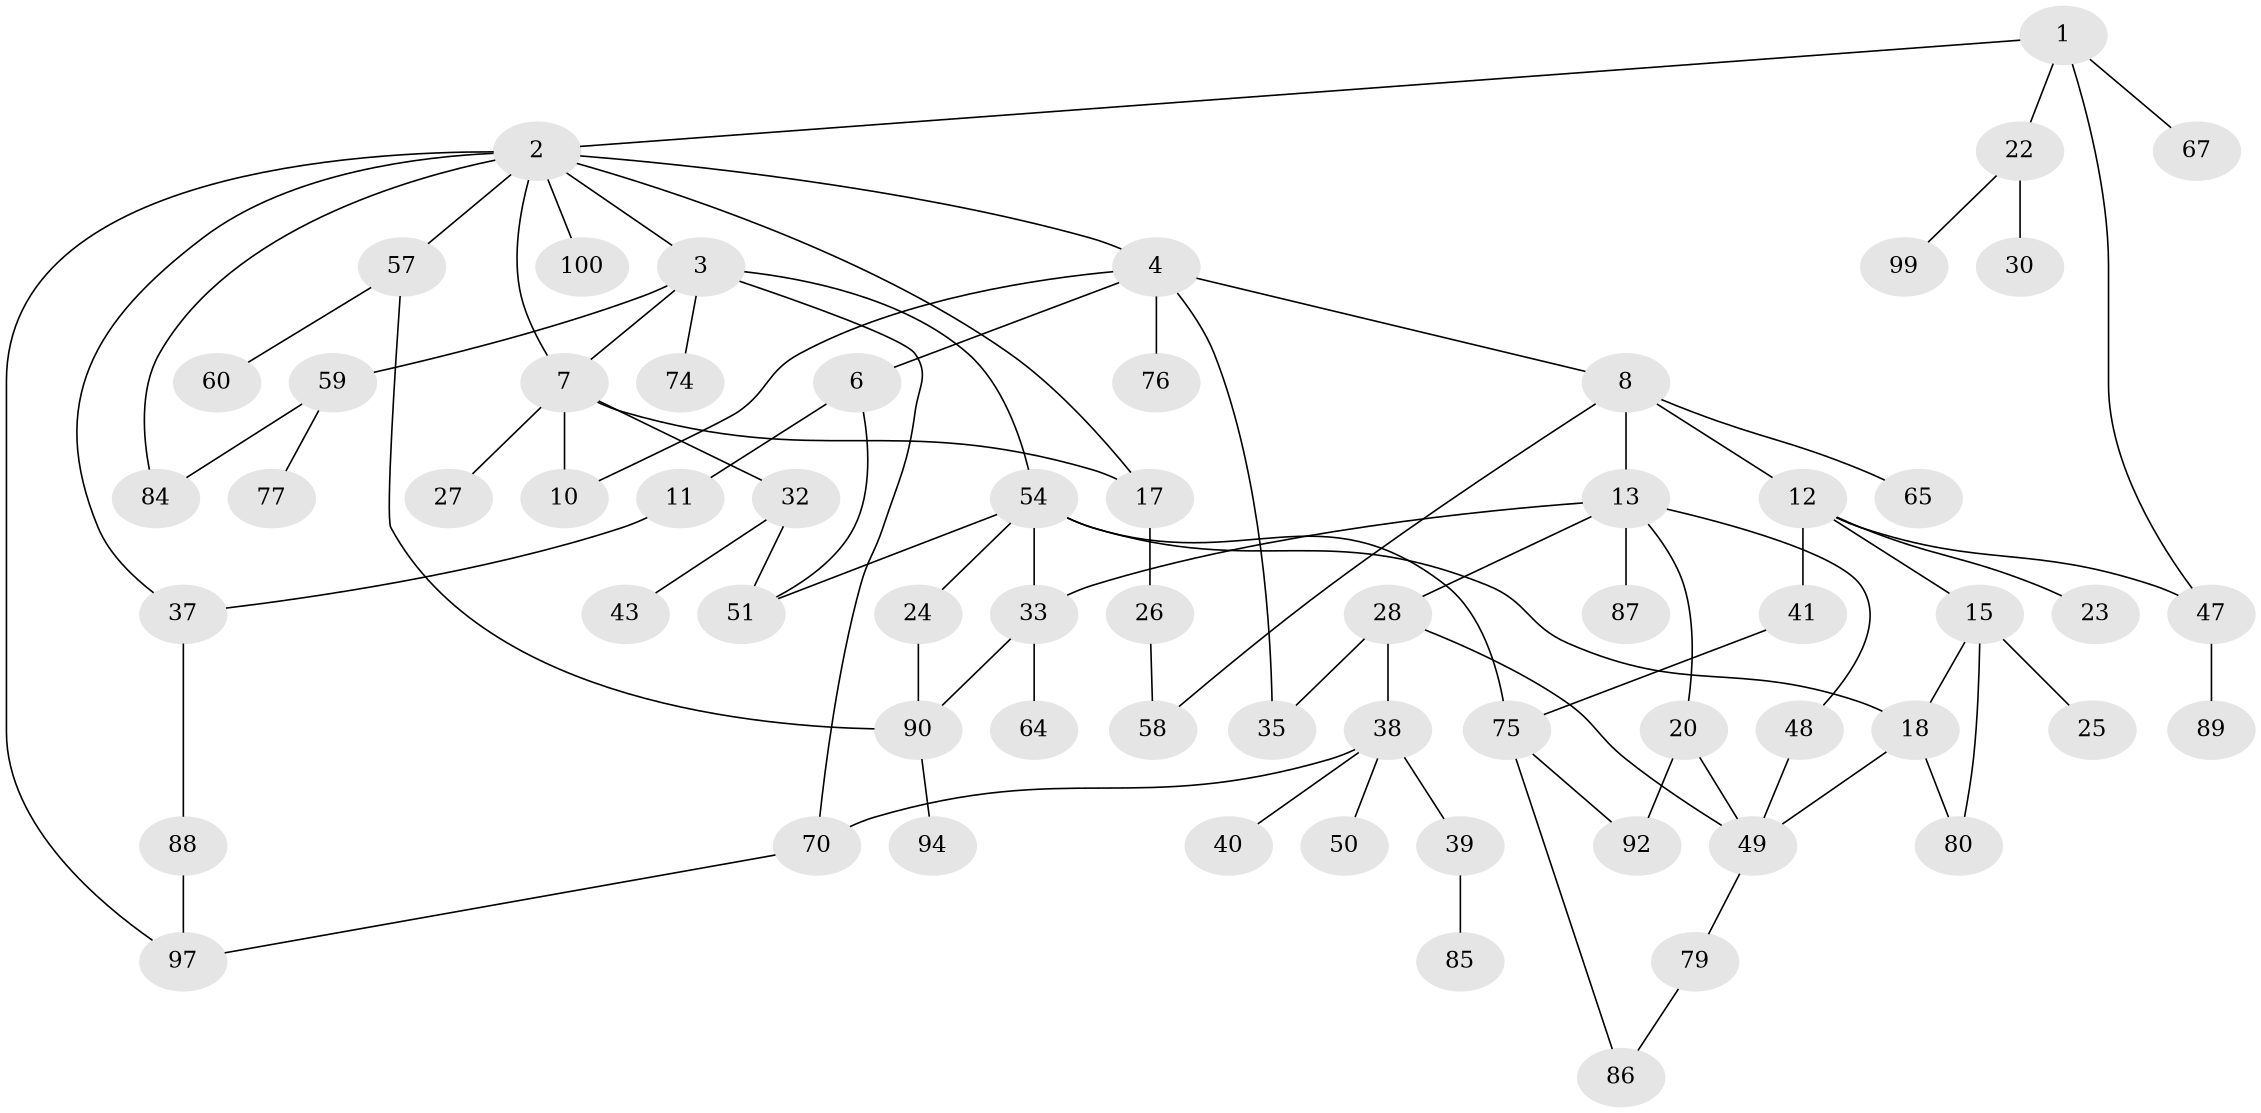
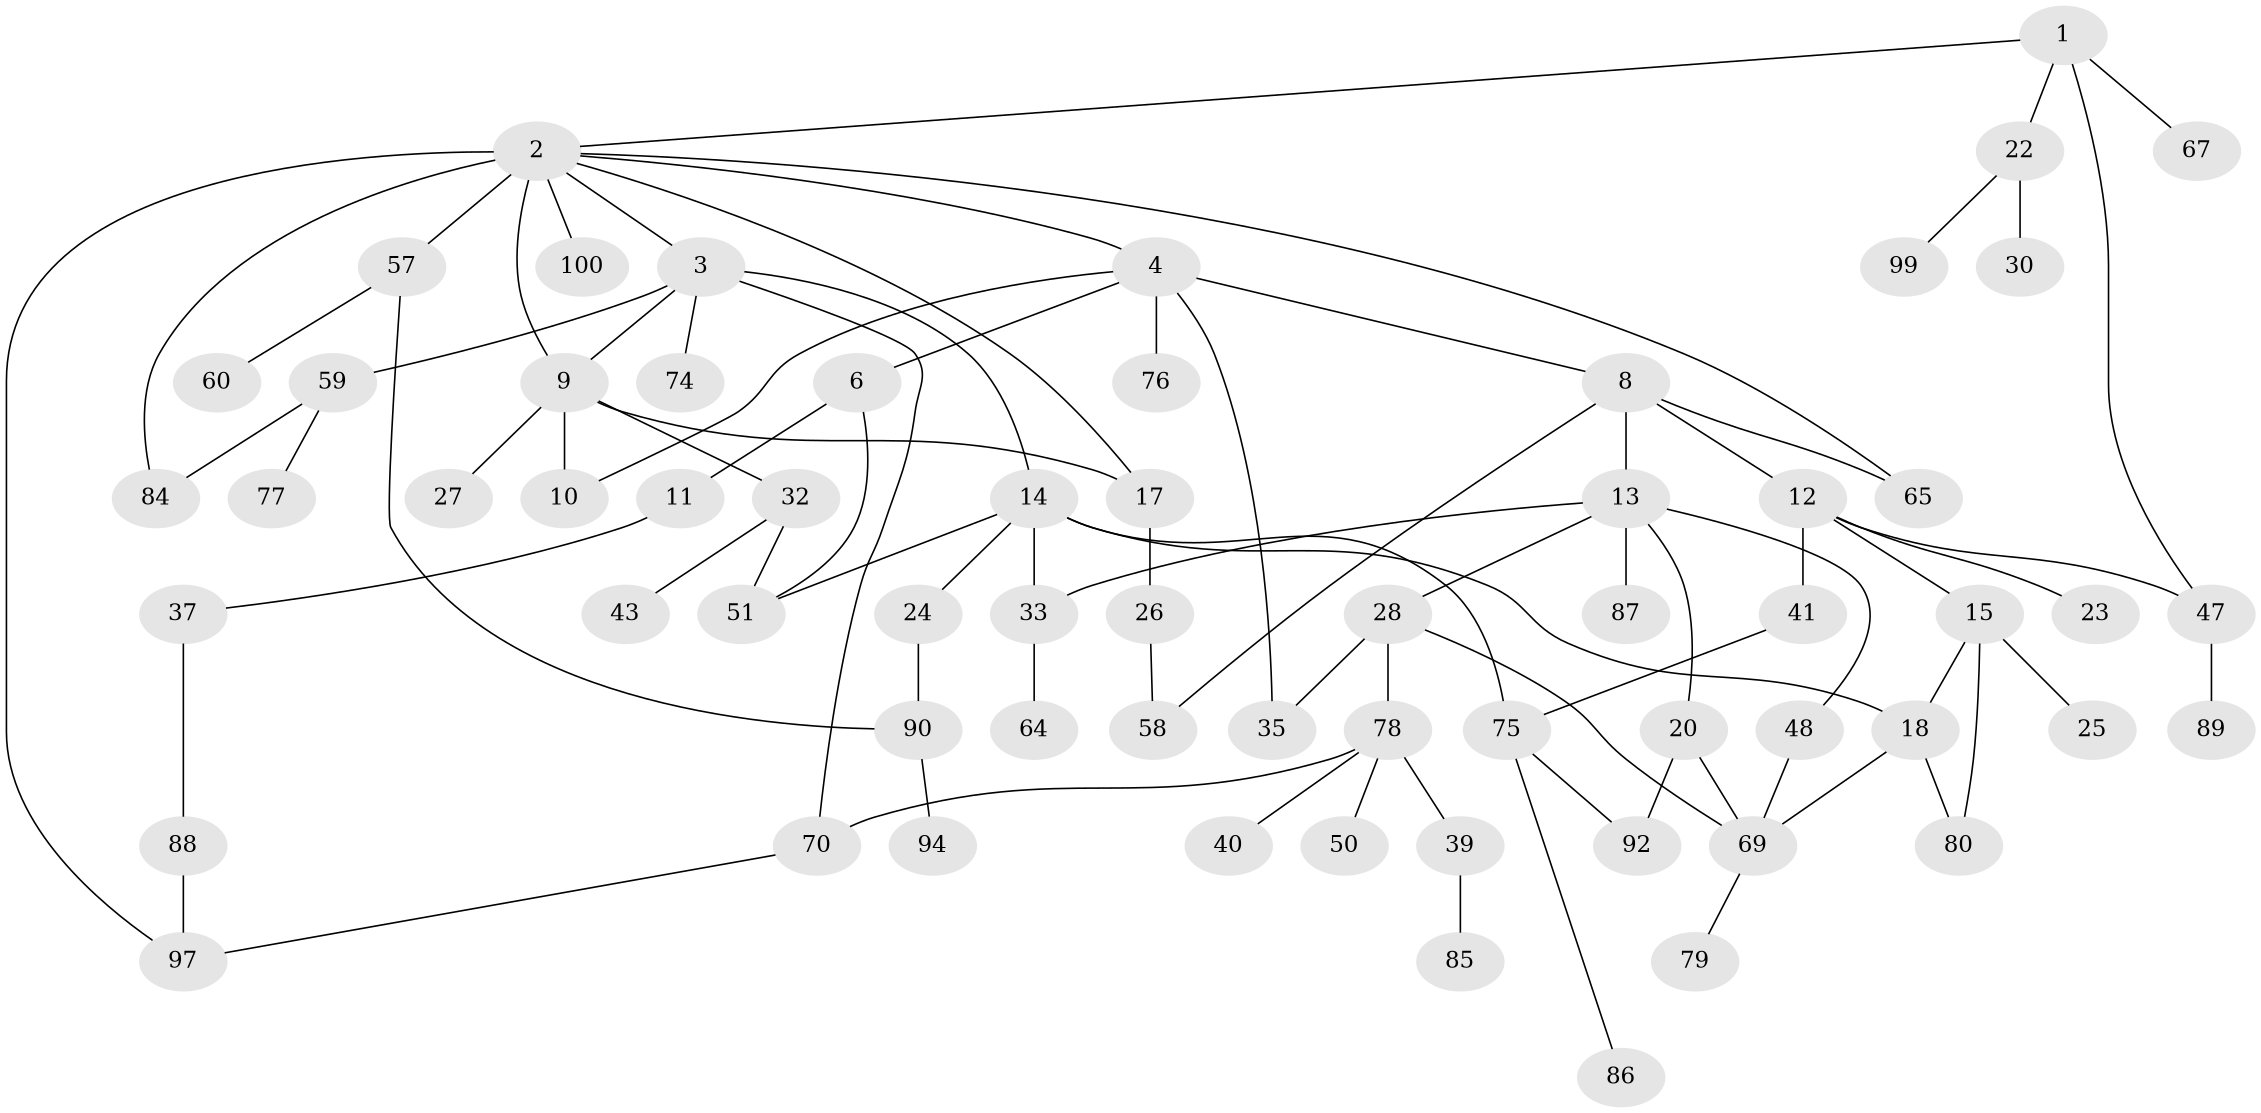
(158, 276) -> (1259, 230)
(565, 383) -> (565, 383)
(1034, 499) -> (1034, 499)
(976, 672) -> none
(1388, 730) -> (1388, 730)
(1753, 846) -> (1753, 846)
(1658, 1020) -> none
